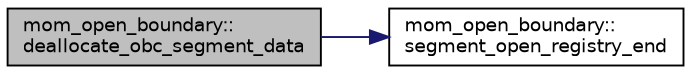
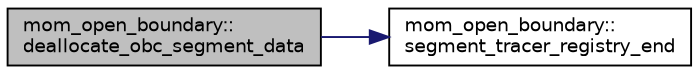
(536, 37) -> (540, 37)
